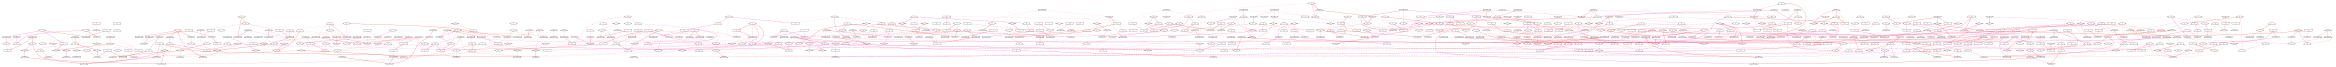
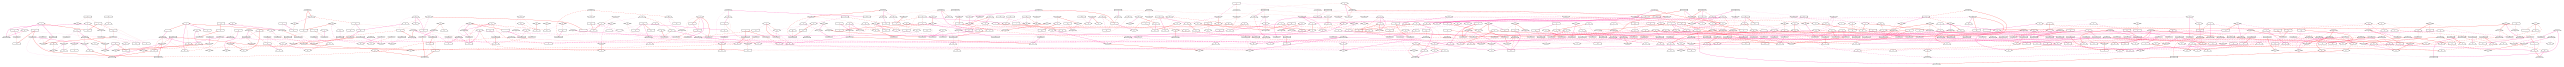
(2192, 34) -> (2051, 33)
(1952, 47) -> (2534, 47)
